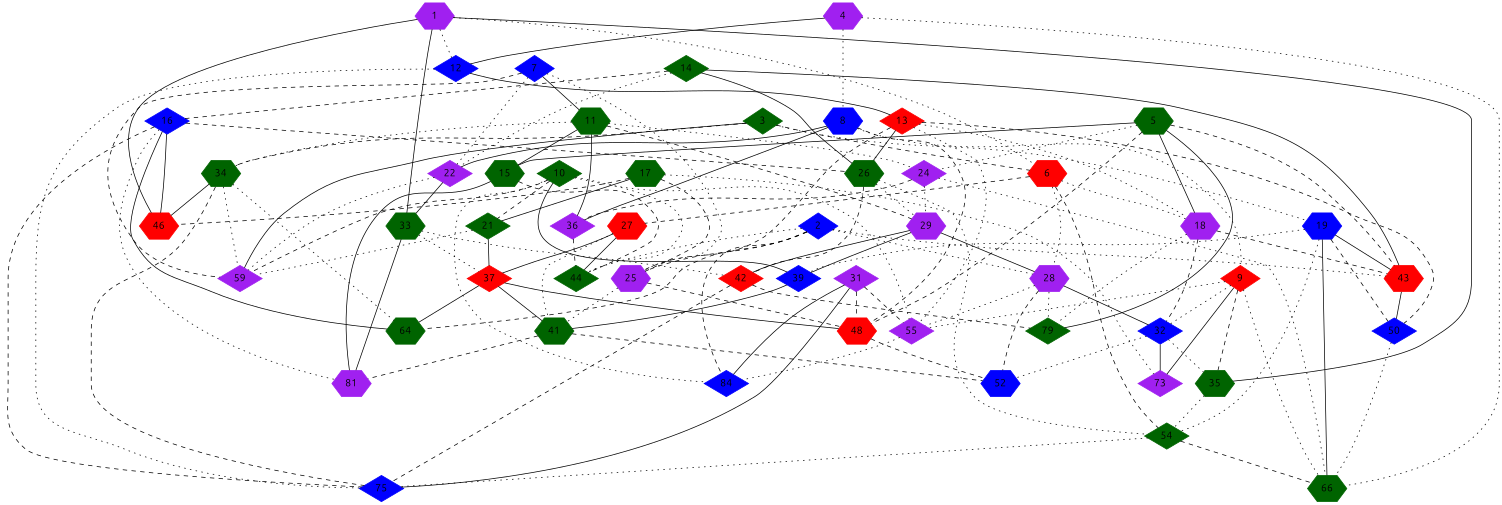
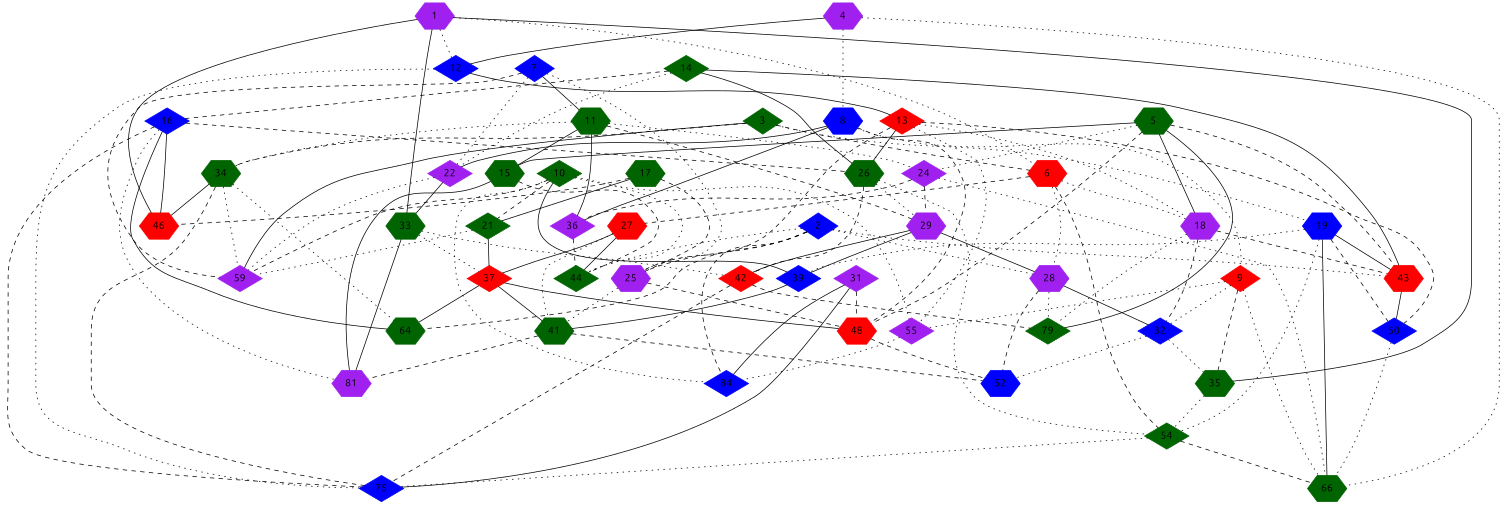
(925, 199) -> (925, 205)
(884, 305) -> none
(980, 306) -> none
(1160, 384) -> none
